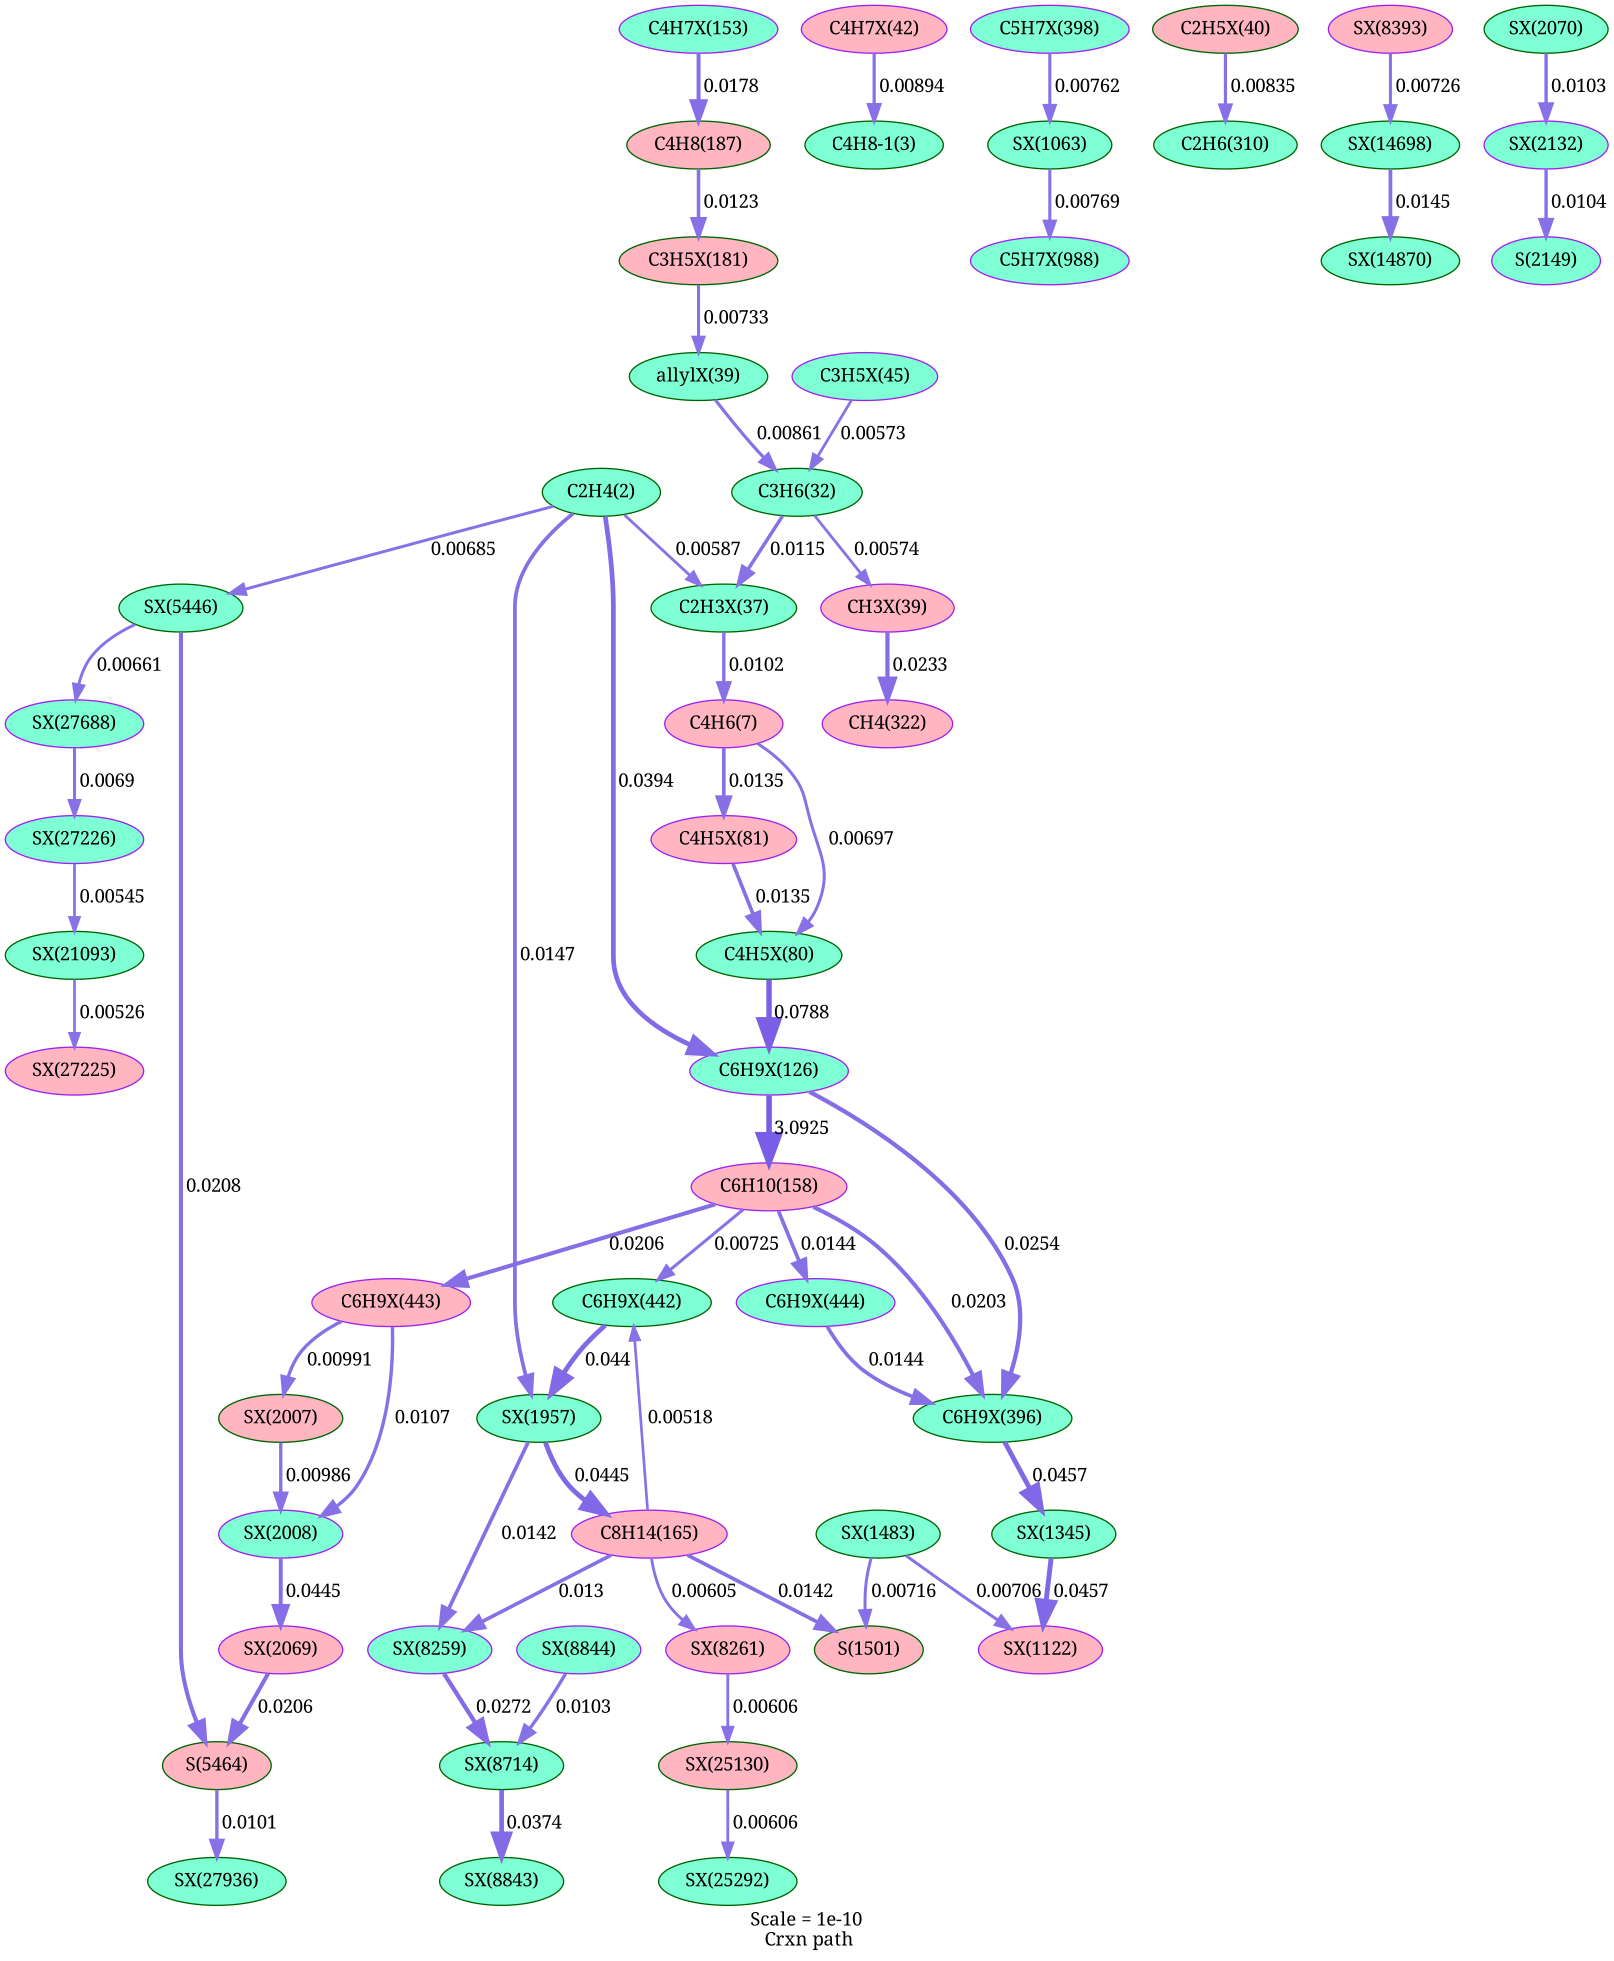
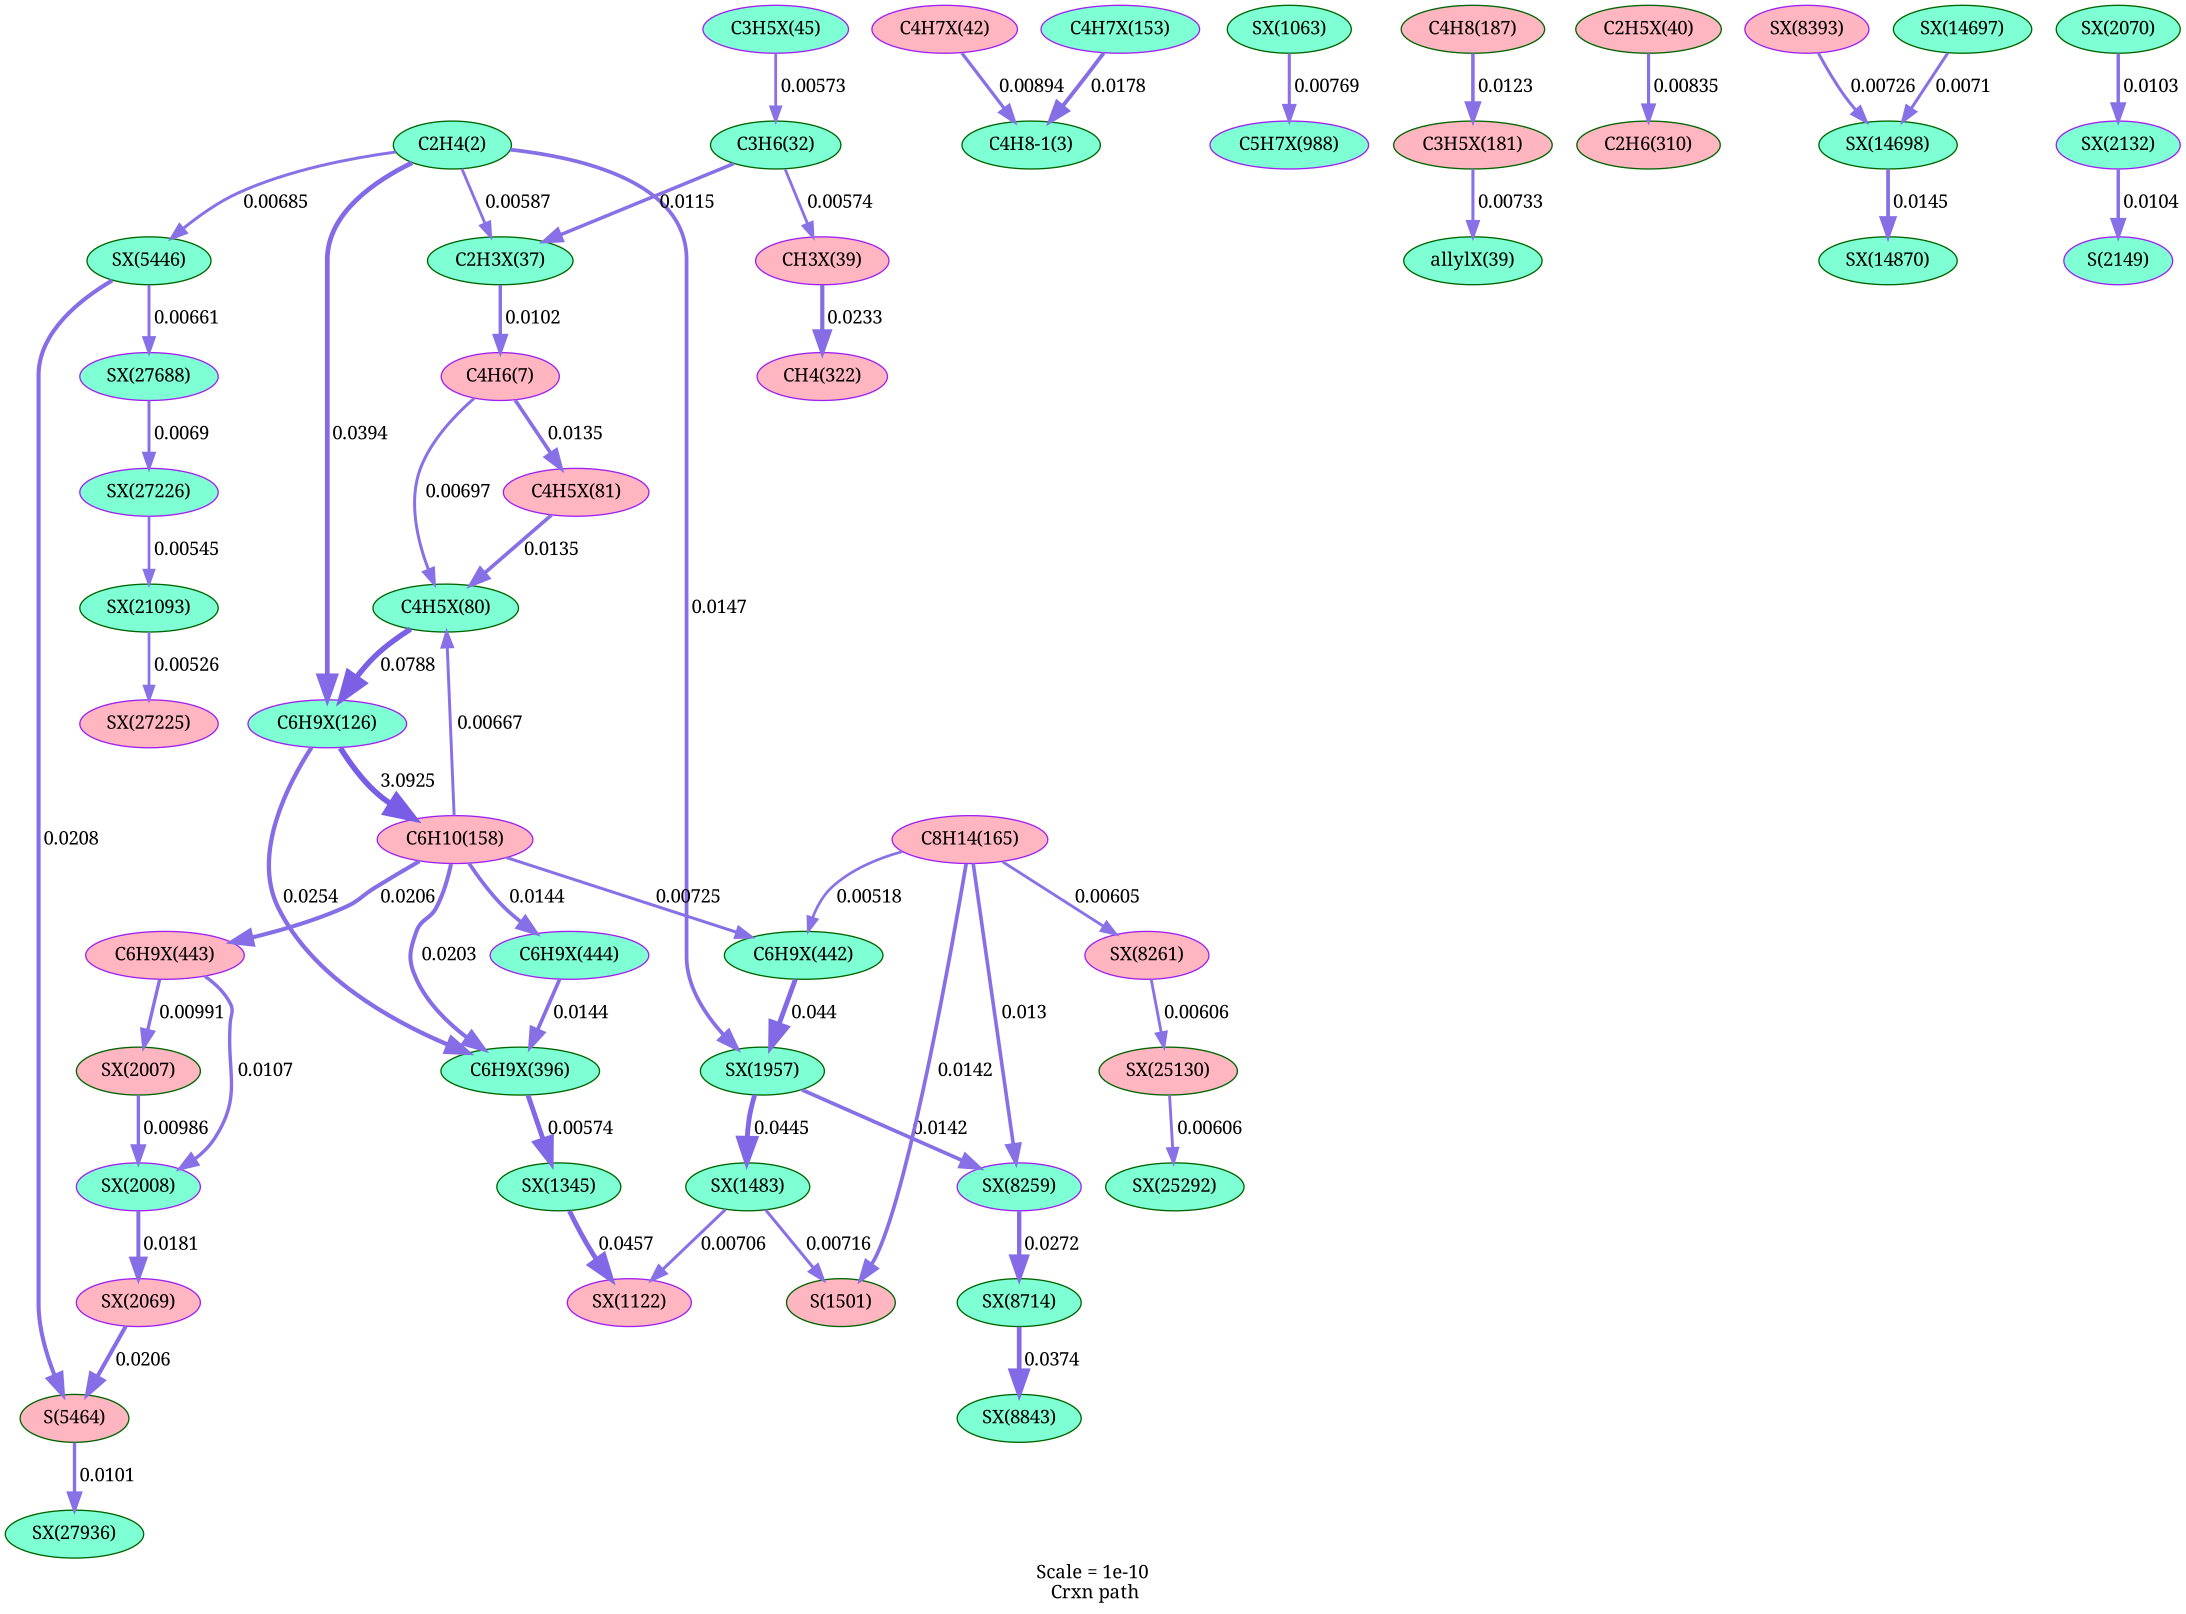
(1050, 29) -> none
none -> (1963, 29)
(699, 77) -> (1083, 80)
(1225, 145) -> (1649, 145)
(739, 429) -> none
none -> (451, 731)
(561, 1475) -> (750, 1116)
(1058, 1476) -> (578, 1129)
(311, 1592) -> (169, 1245)
(579, 1650) -> none
